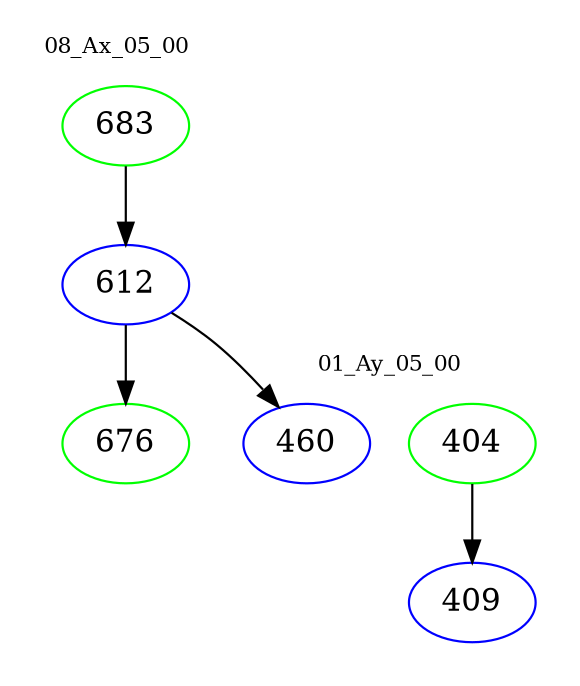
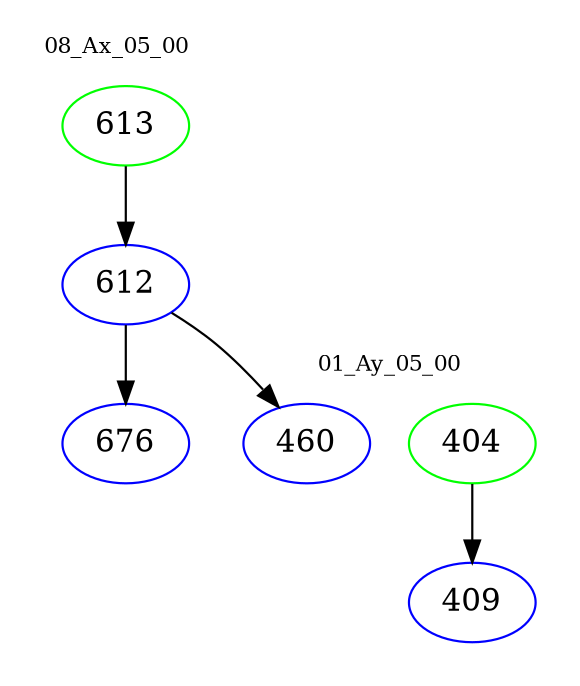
(126, 126) -> (126, 126)
(126, 444) -> (126, 444)
